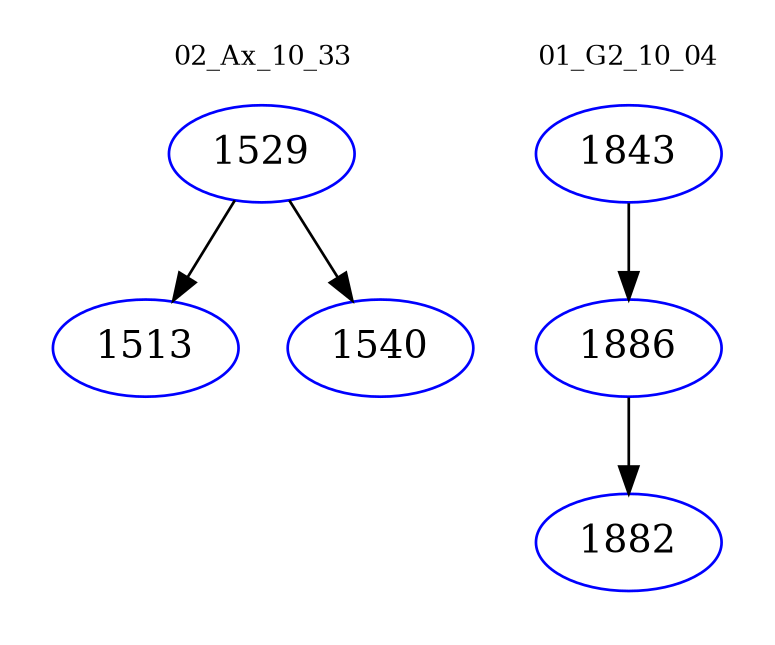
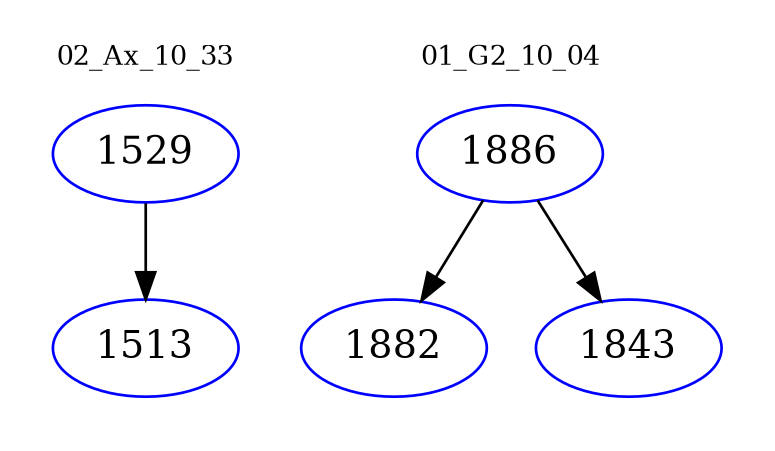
(629, 238) -> (562, 239)
(381, 348) -> none
